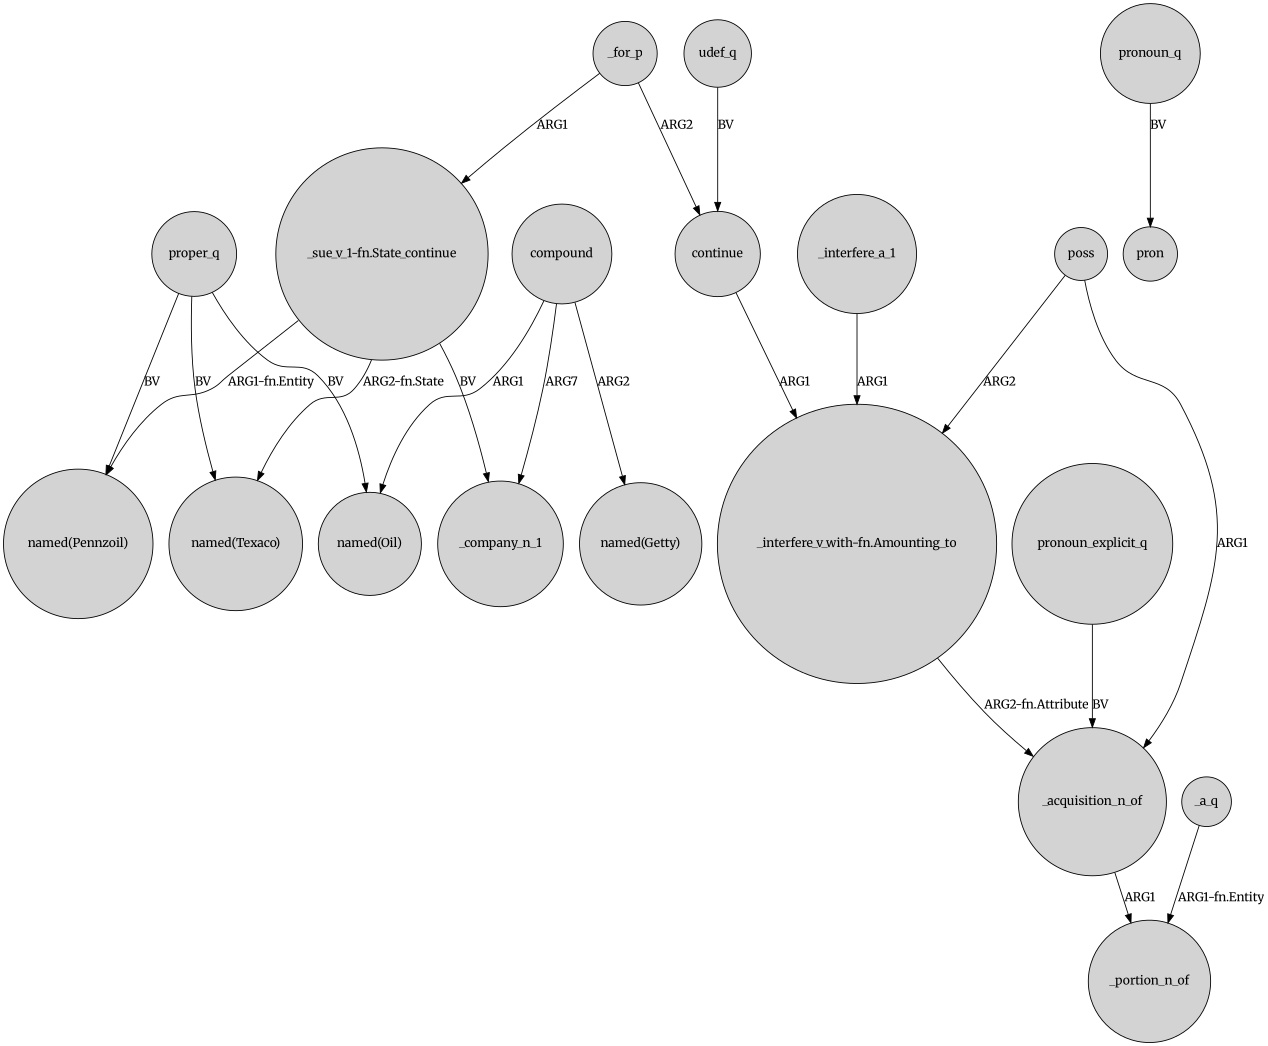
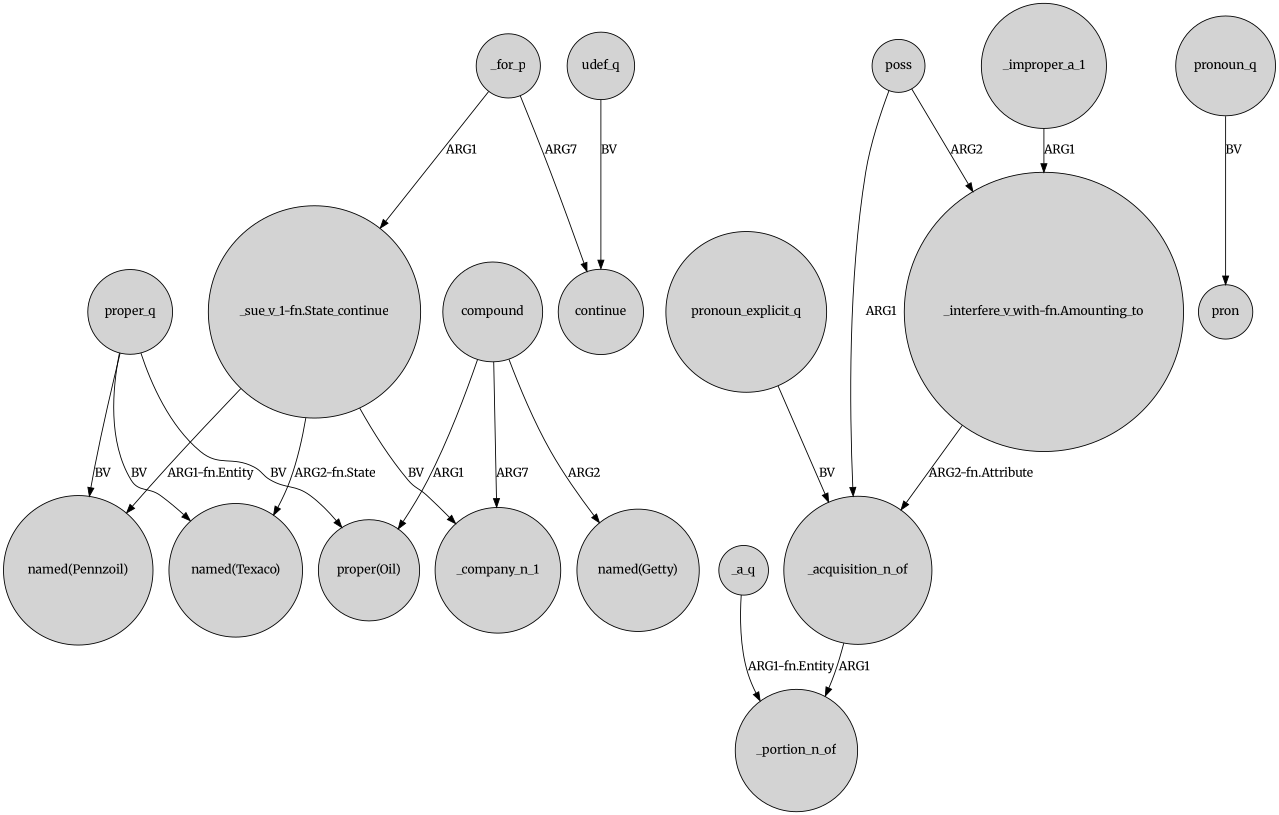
(677, 126) -> (561, 150)
(857, 254) -> (1044, 66)
(764, 351) -> none
(370, 544) -> (369, 570)
